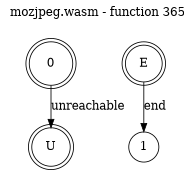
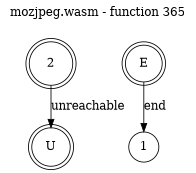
(51, 64) -> (51, 64)
